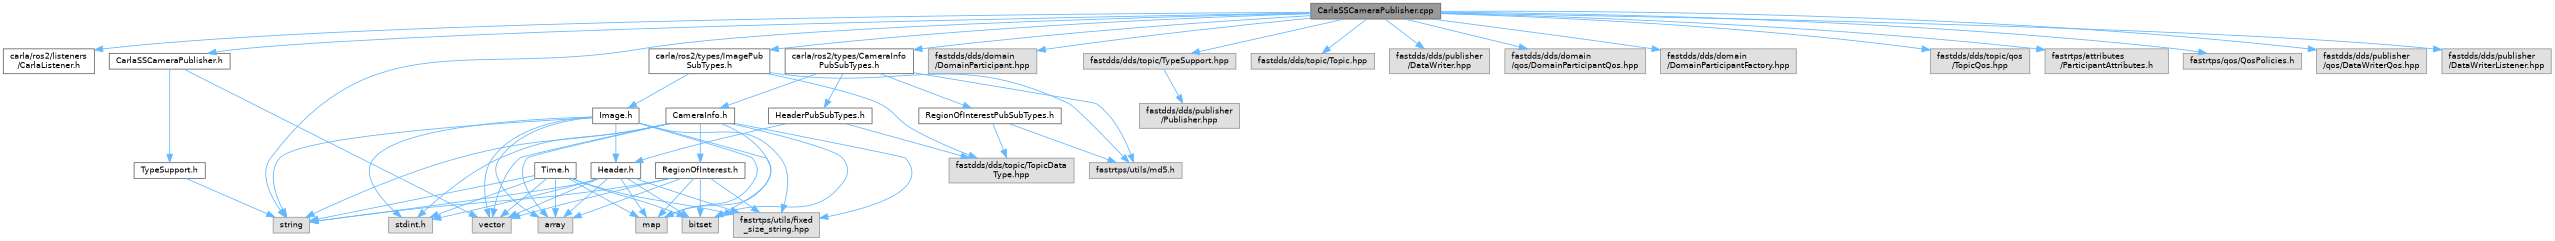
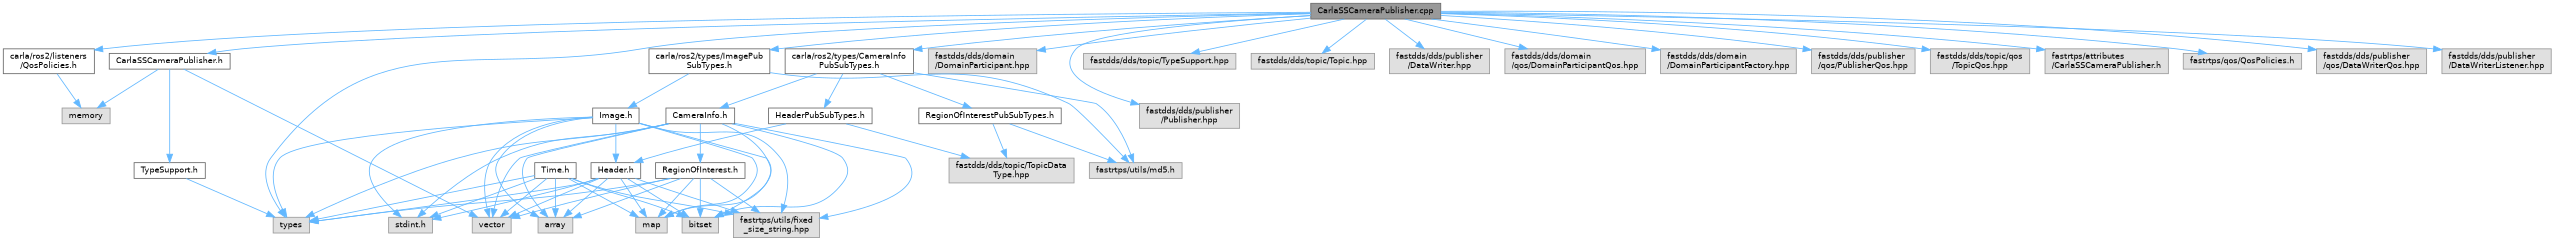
(49, 61) -> (49, 61)
none -> (1863, 61)
(2107, 61) -> (2107, 61)
(1171, 83) -> (1071, 57)
(874, 101) -> none
none -> (86, 116)
(291, 225) -> (291, 225)
